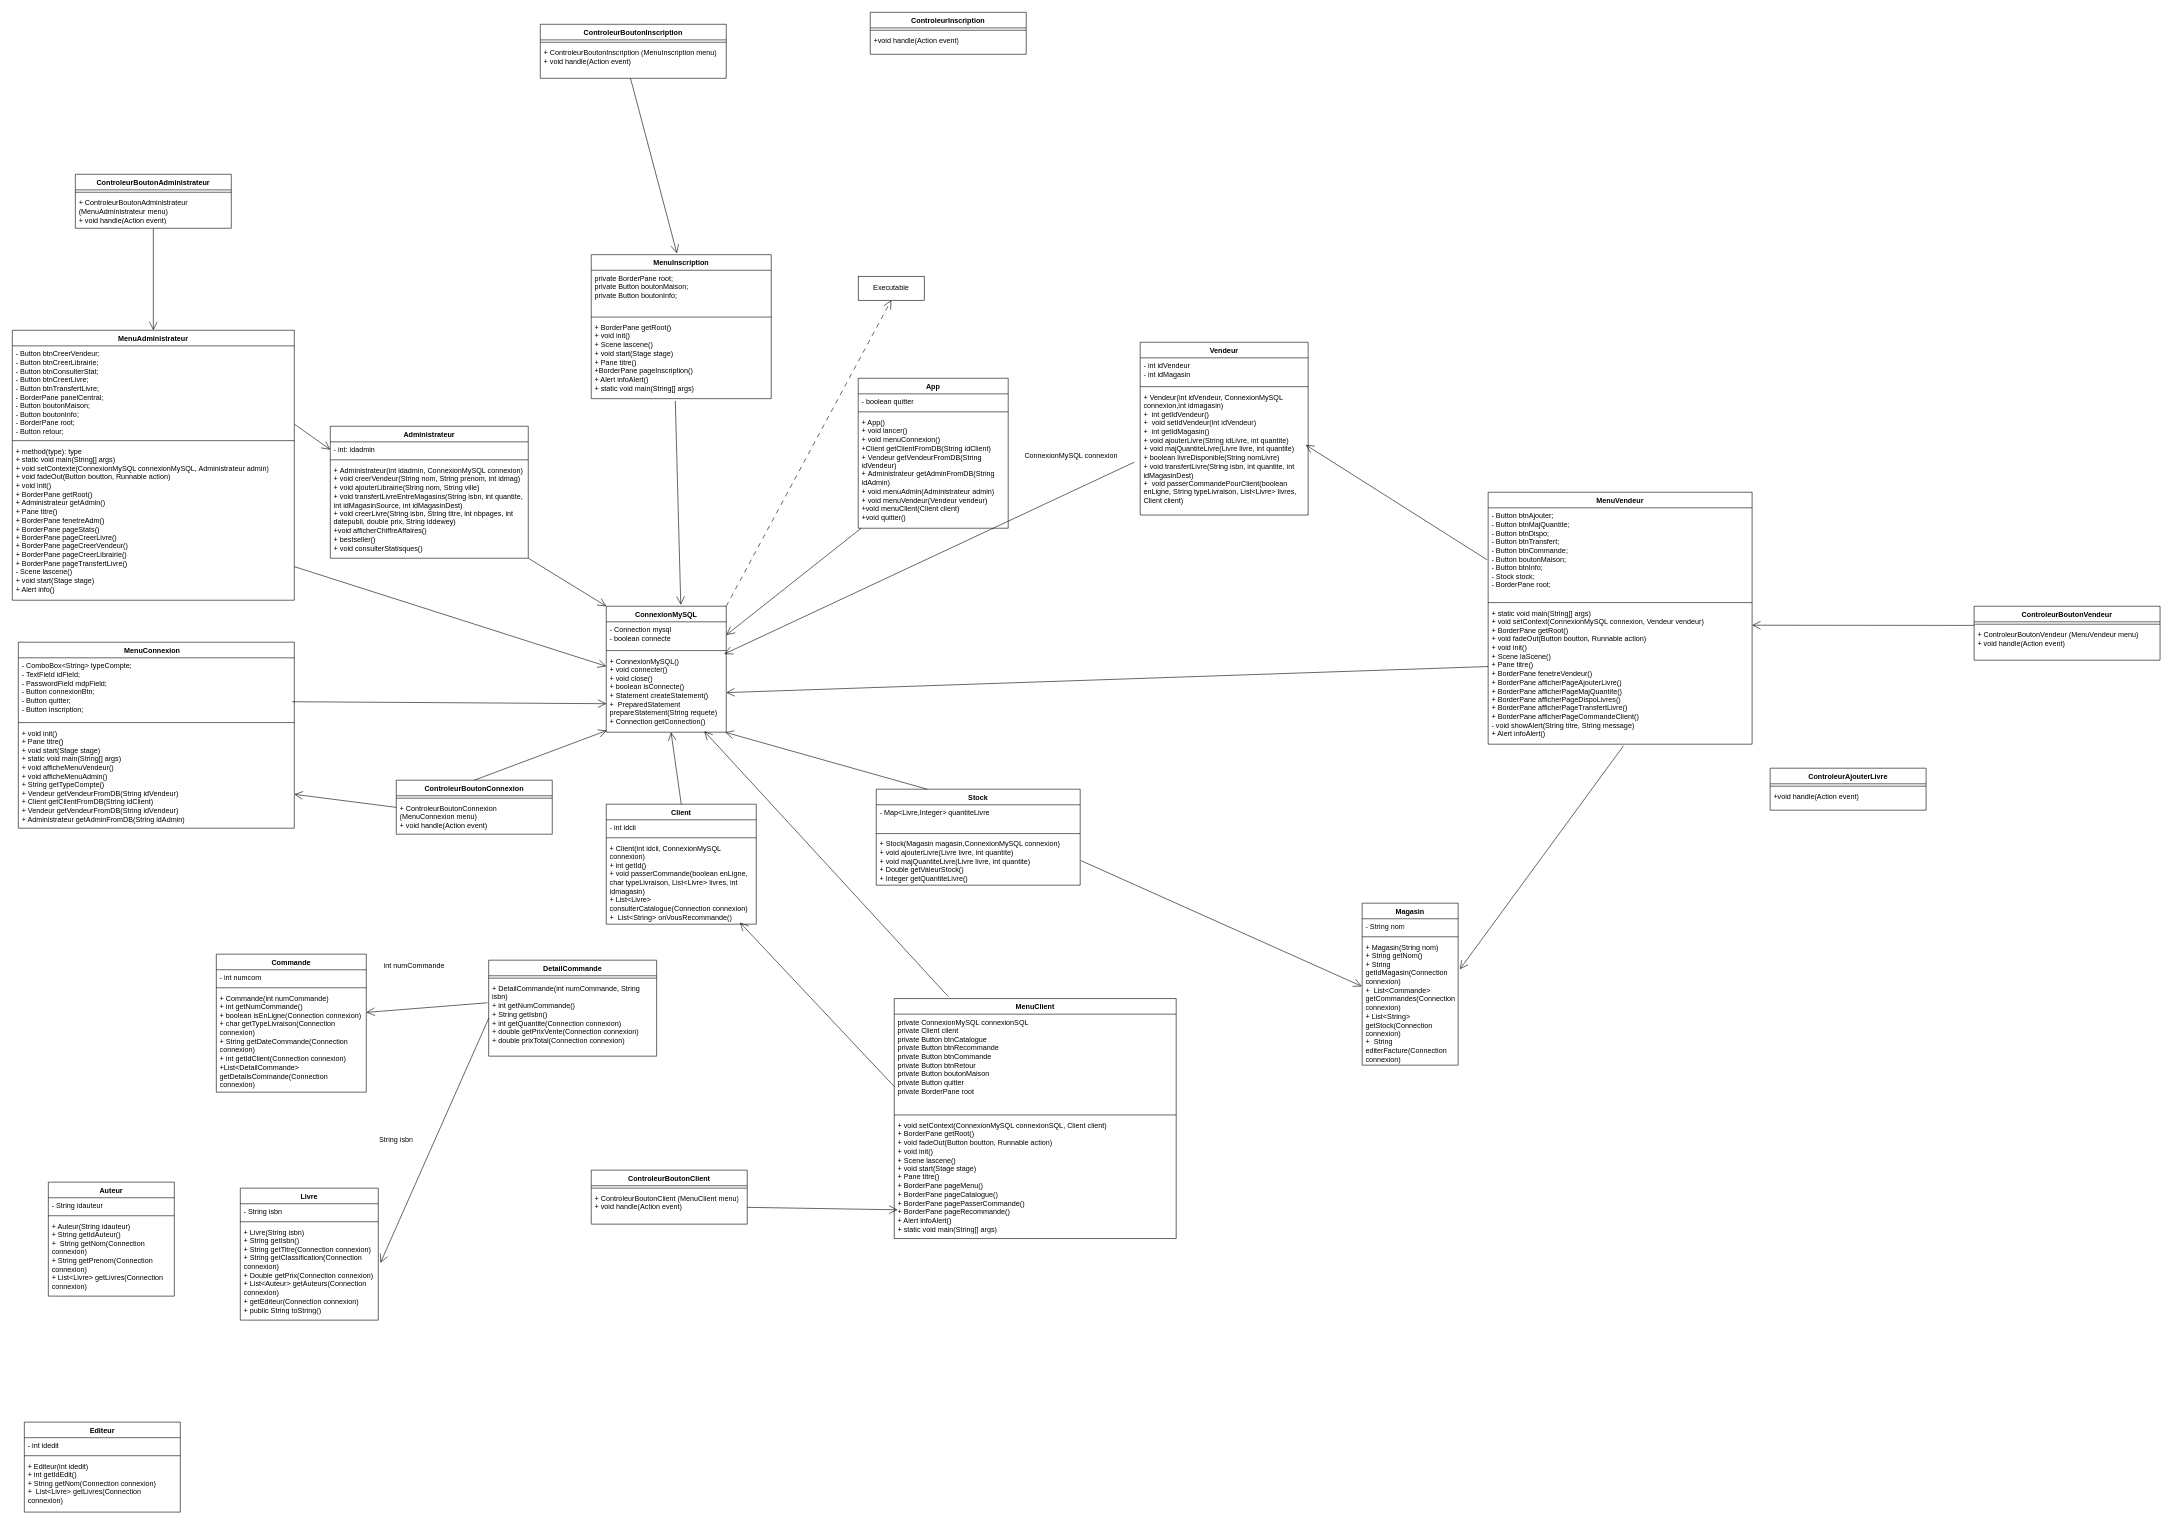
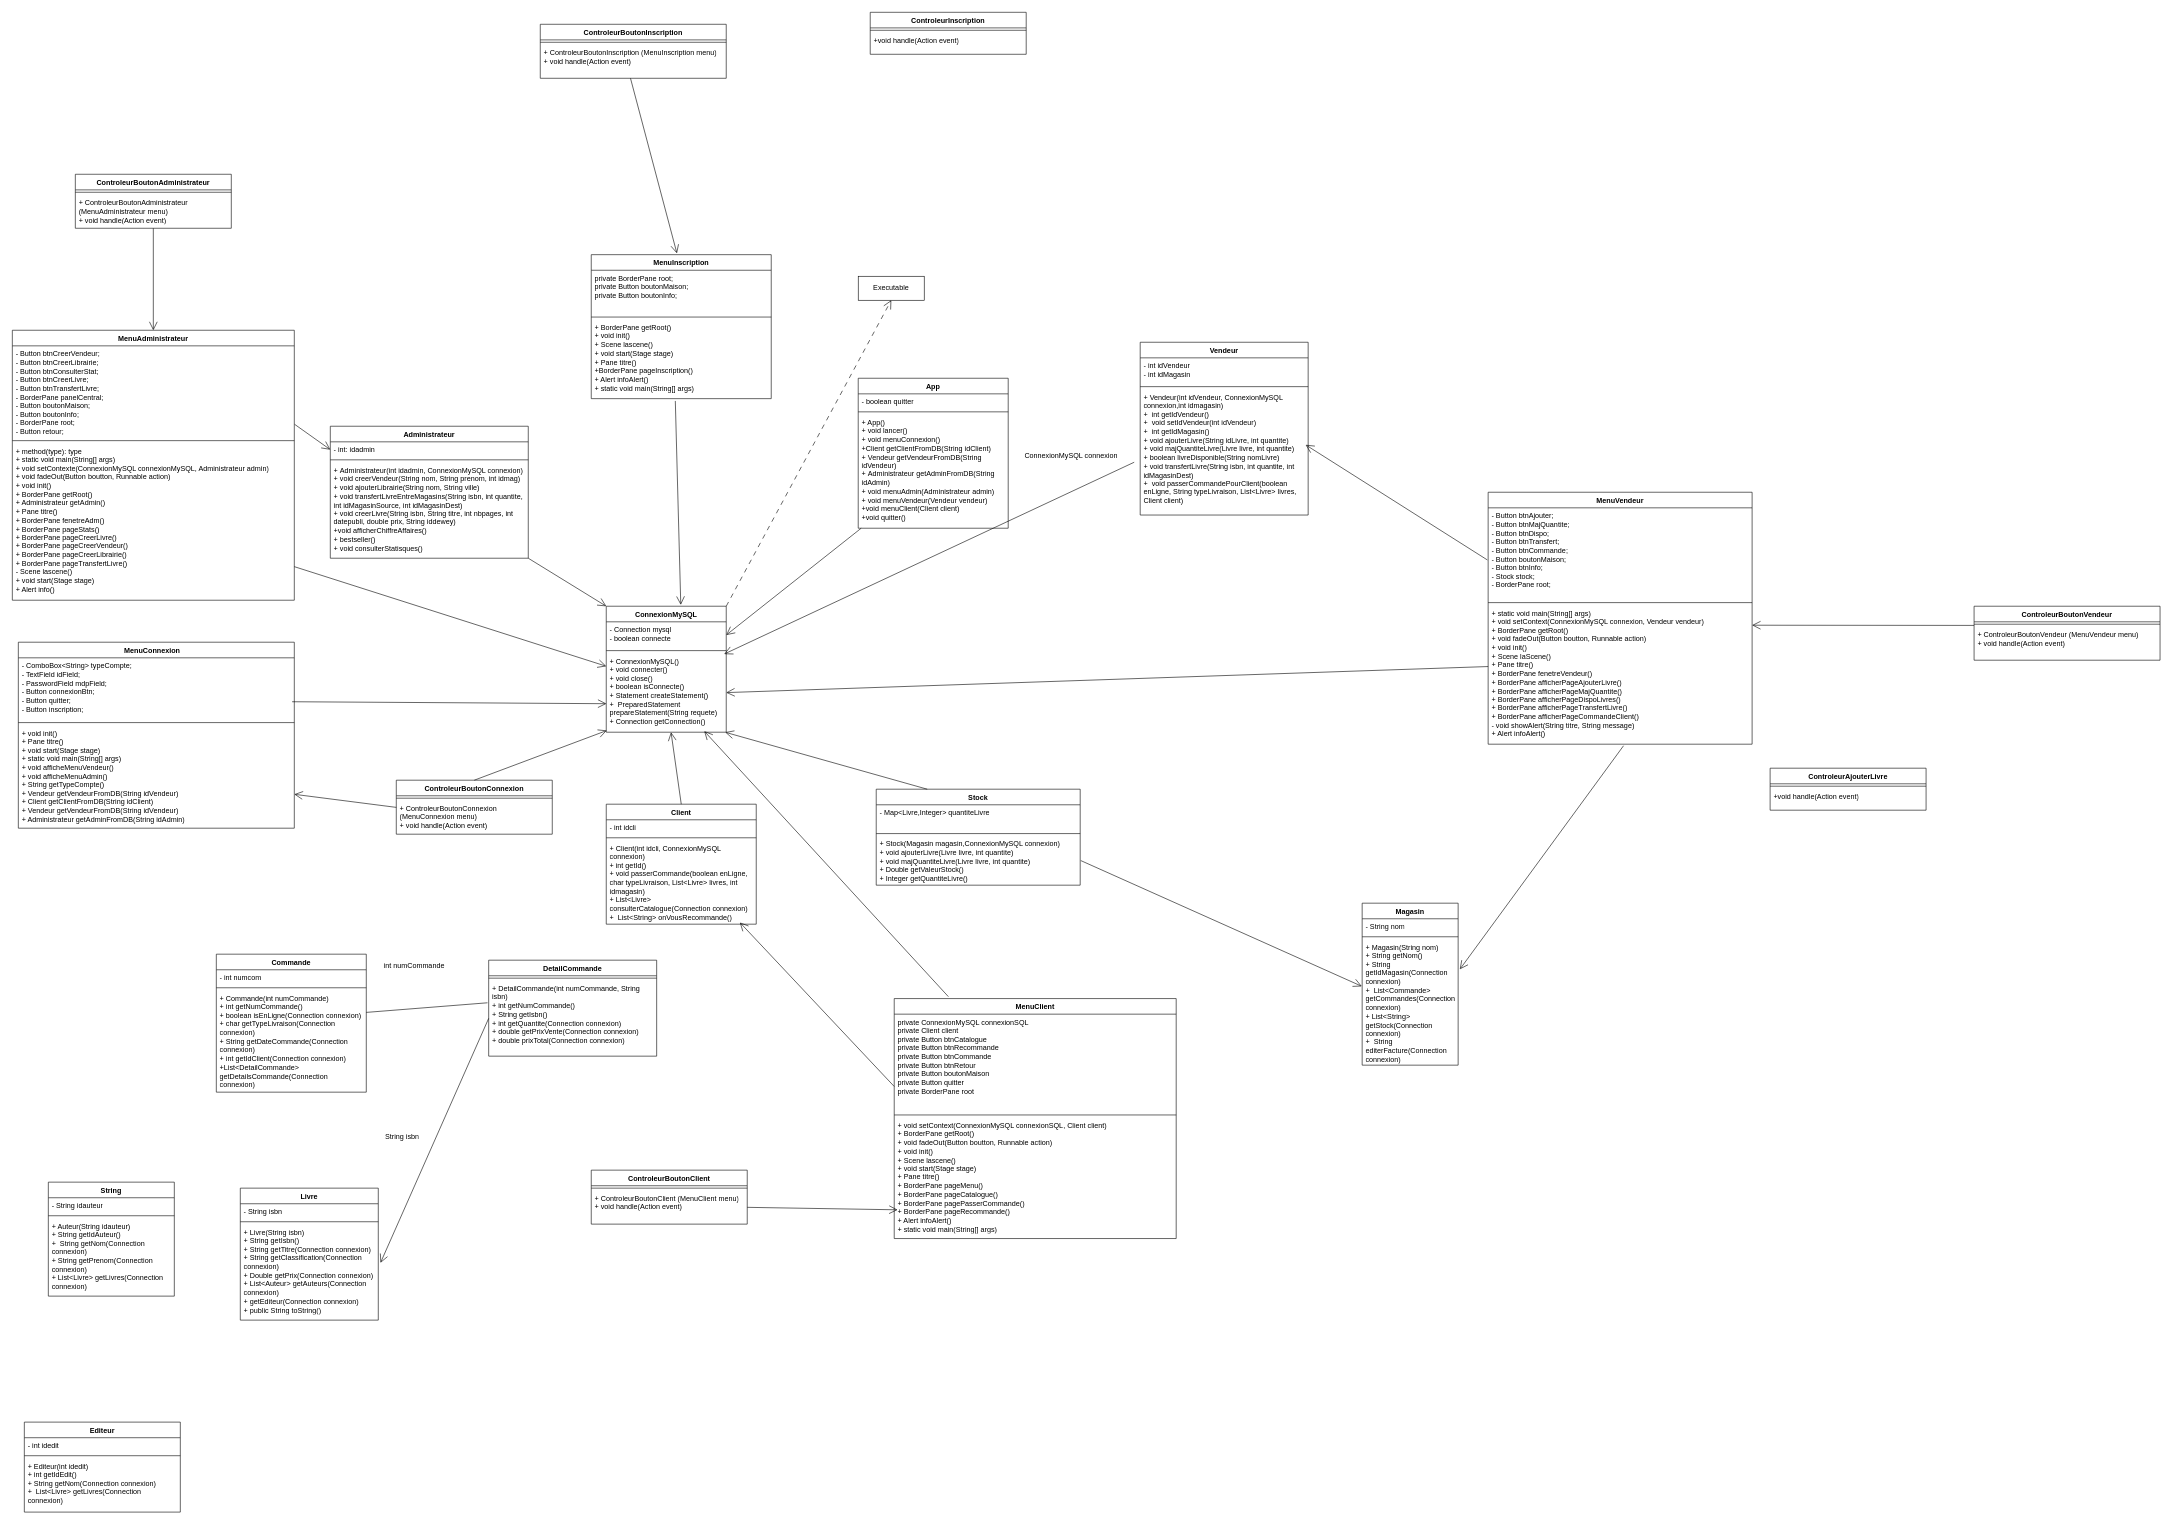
(372, 1012) -> (372, 1012)
(396, 1140) -> (402, 1137)
(111, 1191) -> (111, 1191)
